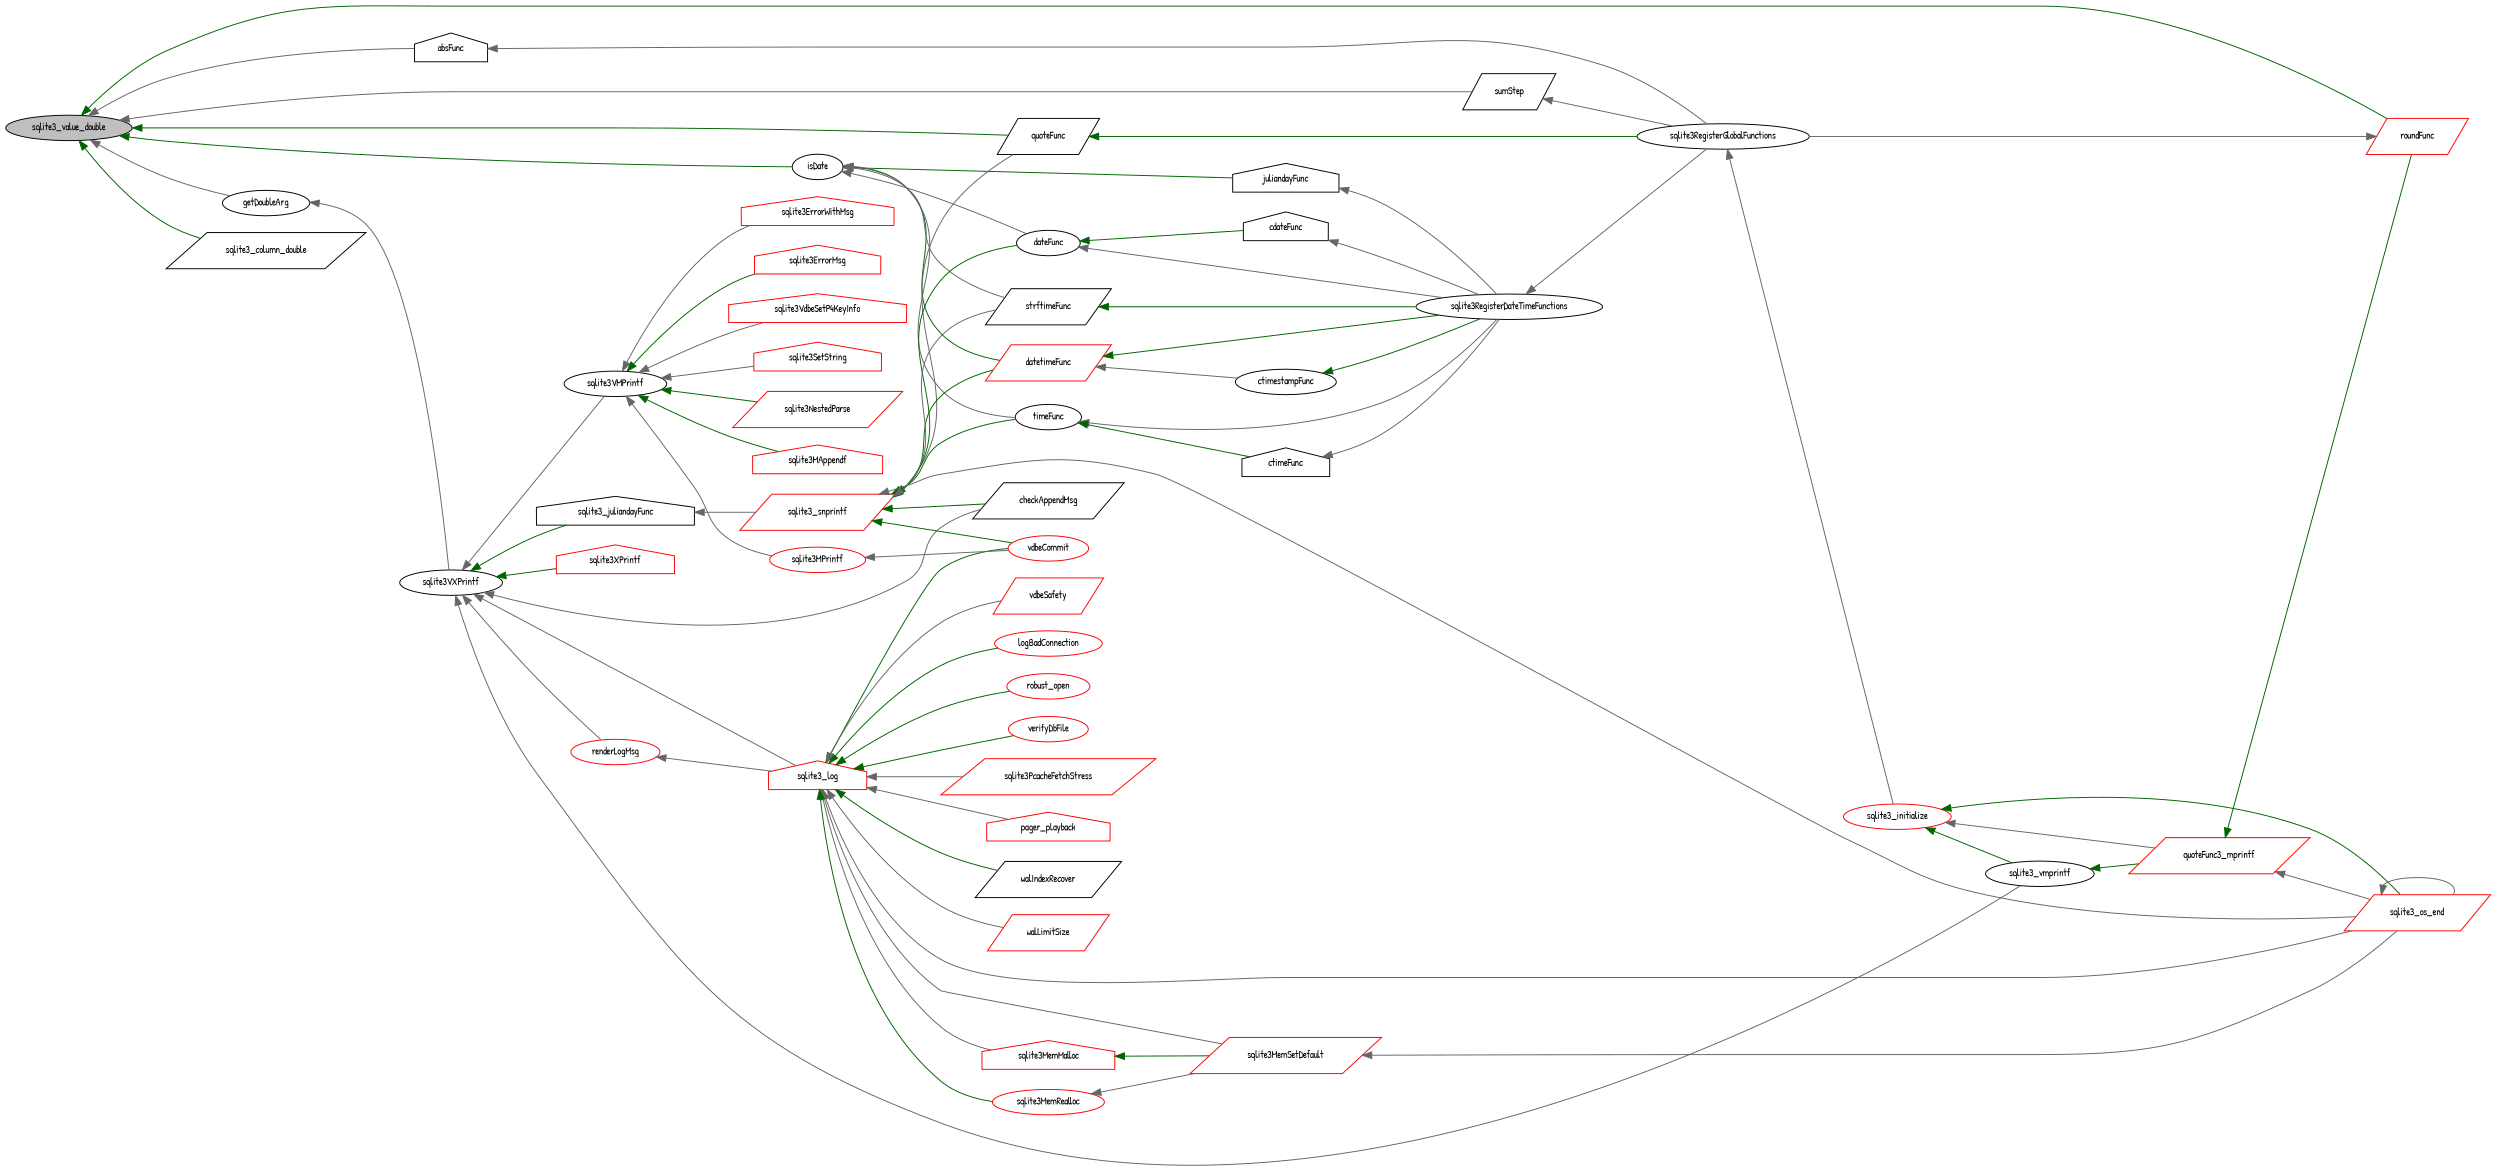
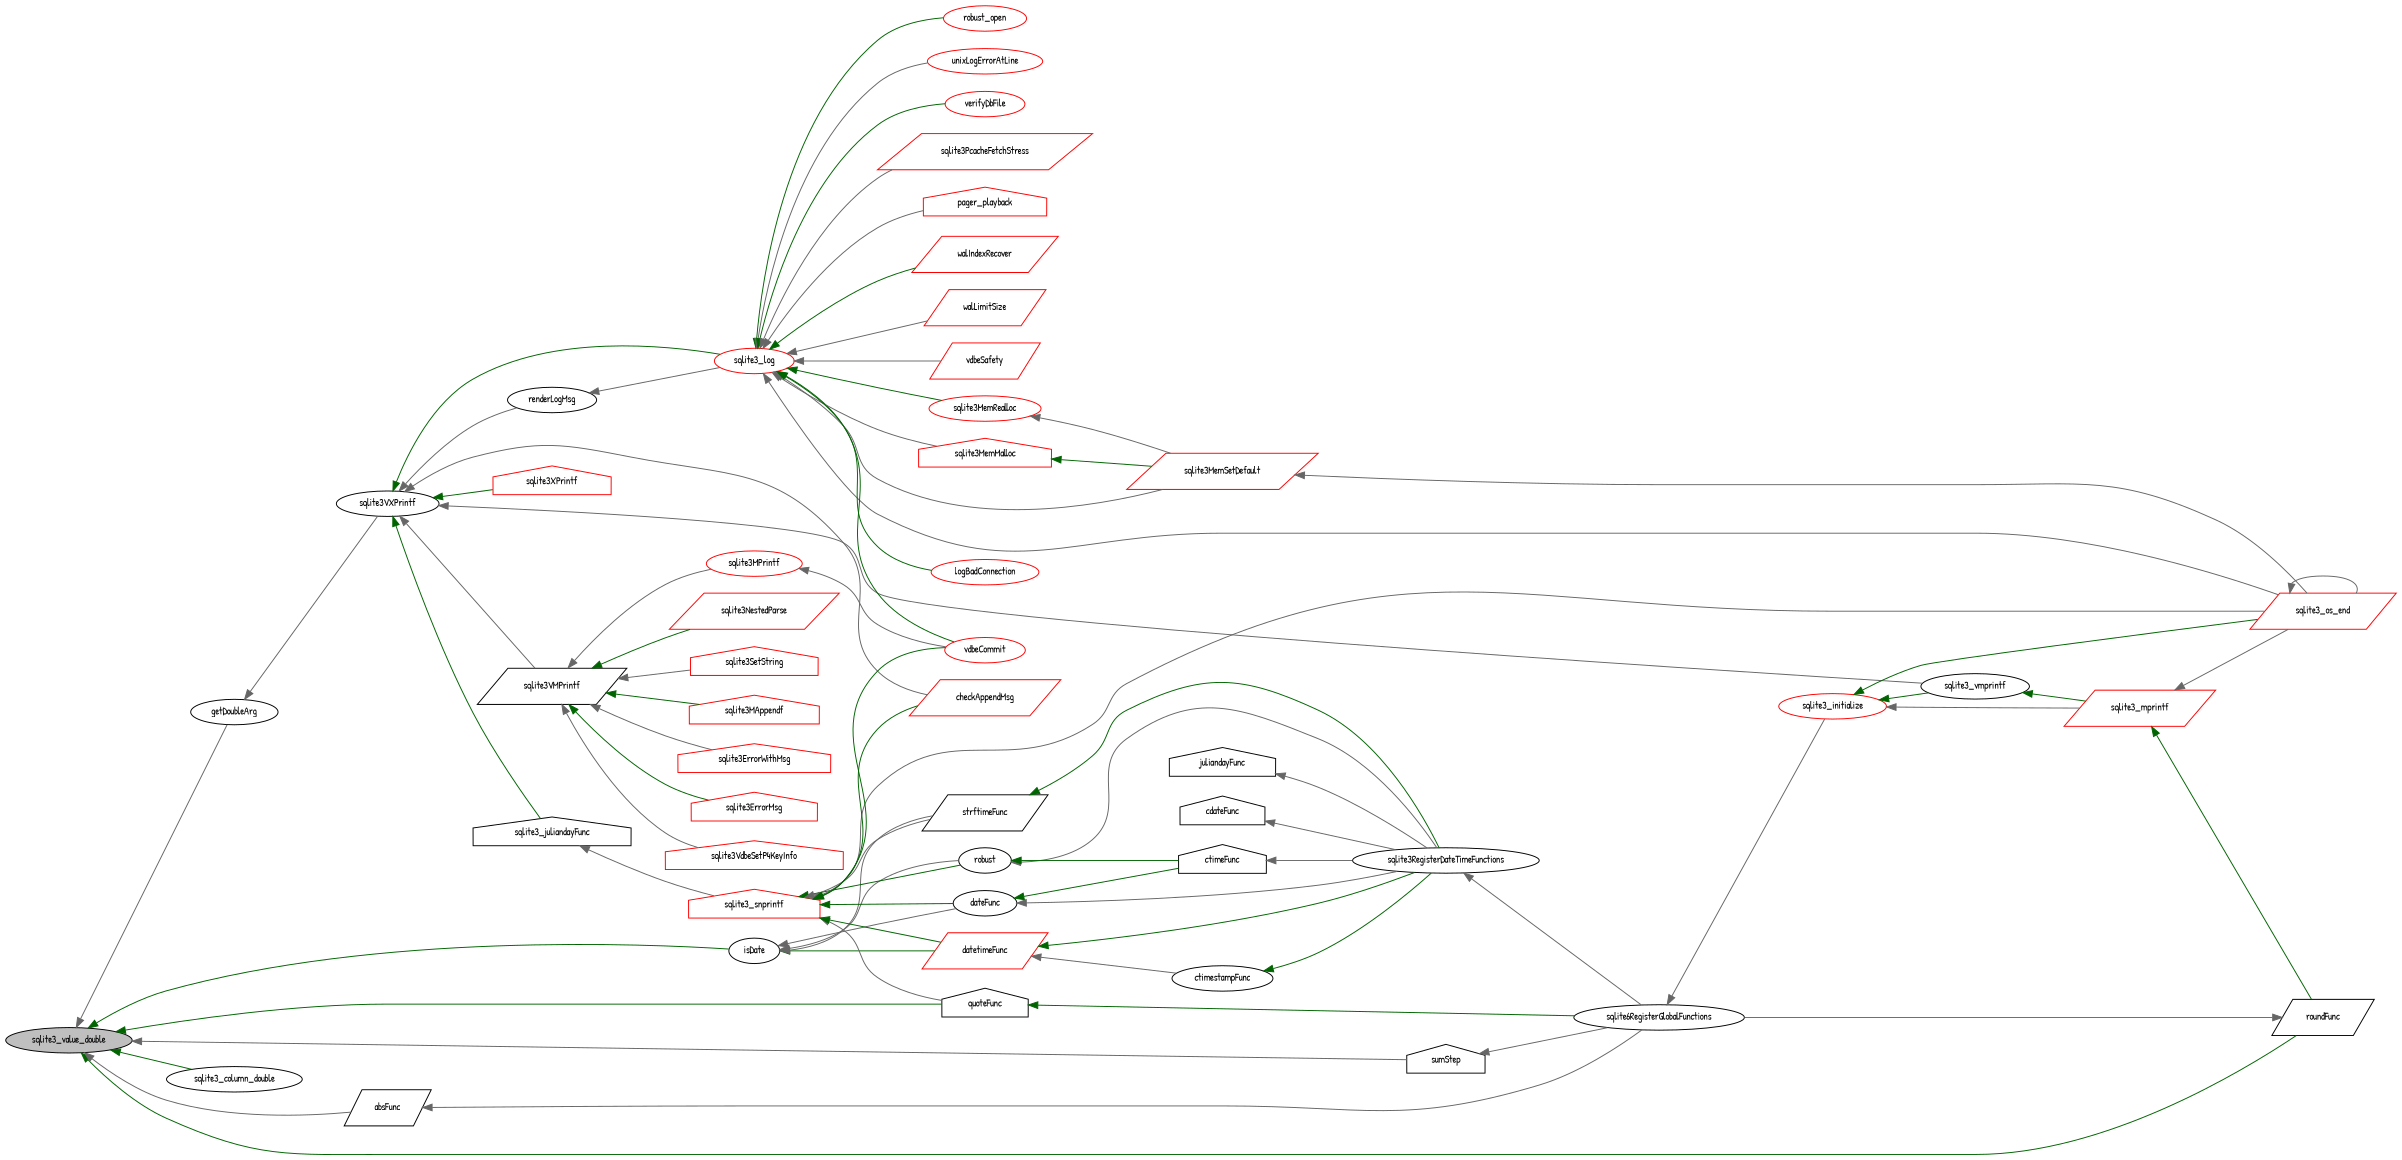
(451, 49) -> (388, 1108)
none -> (985, 61)
(1509, 92) -> (1446, 1060)
(1048, 137) -> (985, 1004)
(1723, 137) -> (1659, 1017)
(2417, 137) -> (2323, 1017)
(1043, 173) -> none
(1166, 236) -> (1101, 882)
(266, 251) -> (234, 1079)
(615, 384) -> (552, 686)
(1048, 417) -> (985, 860)
(1048, 501) -> (985, 698)
(818, 512) -> (754, 905)
(639, 682) -> (530, 357)
(615, 752) -> (552, 400)
(818, 777) -> (754, 361)
(2219, 856) -> (2140, 708)
(1048, 880) -> (985, 254)
